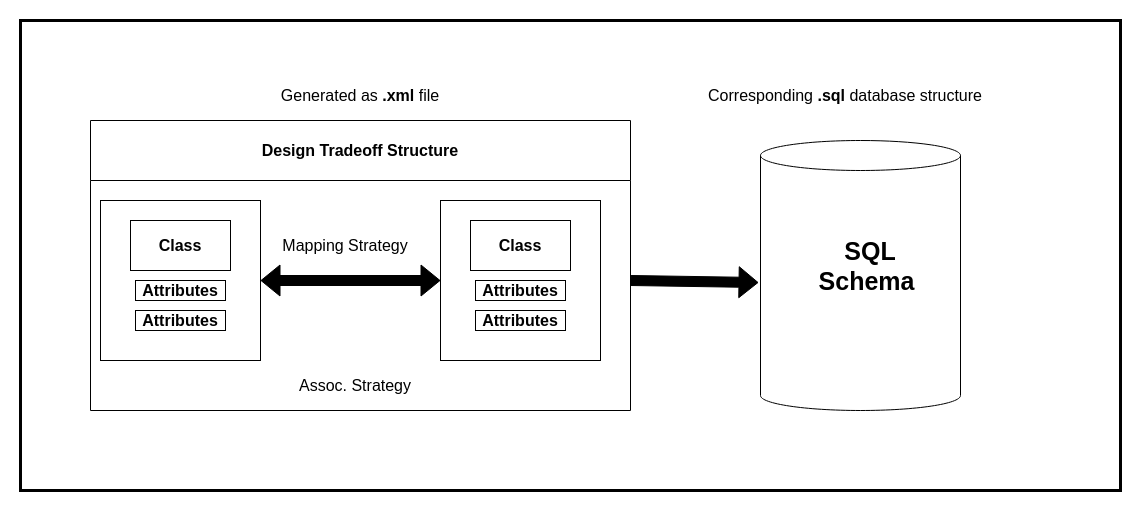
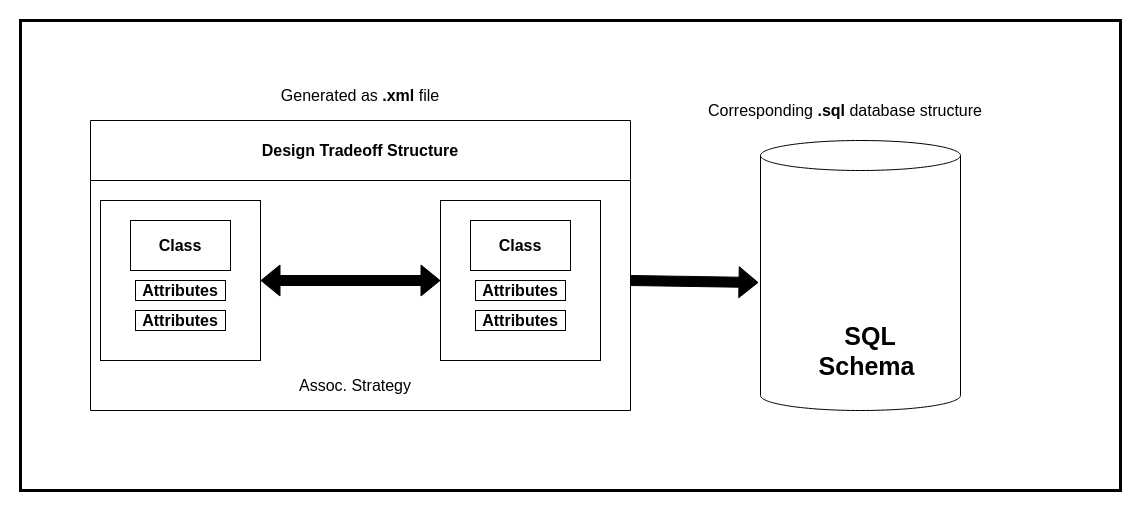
(846, 96) -> (846, 111)
(346, 246) -> none
(871, 266) -> (871, 351)
